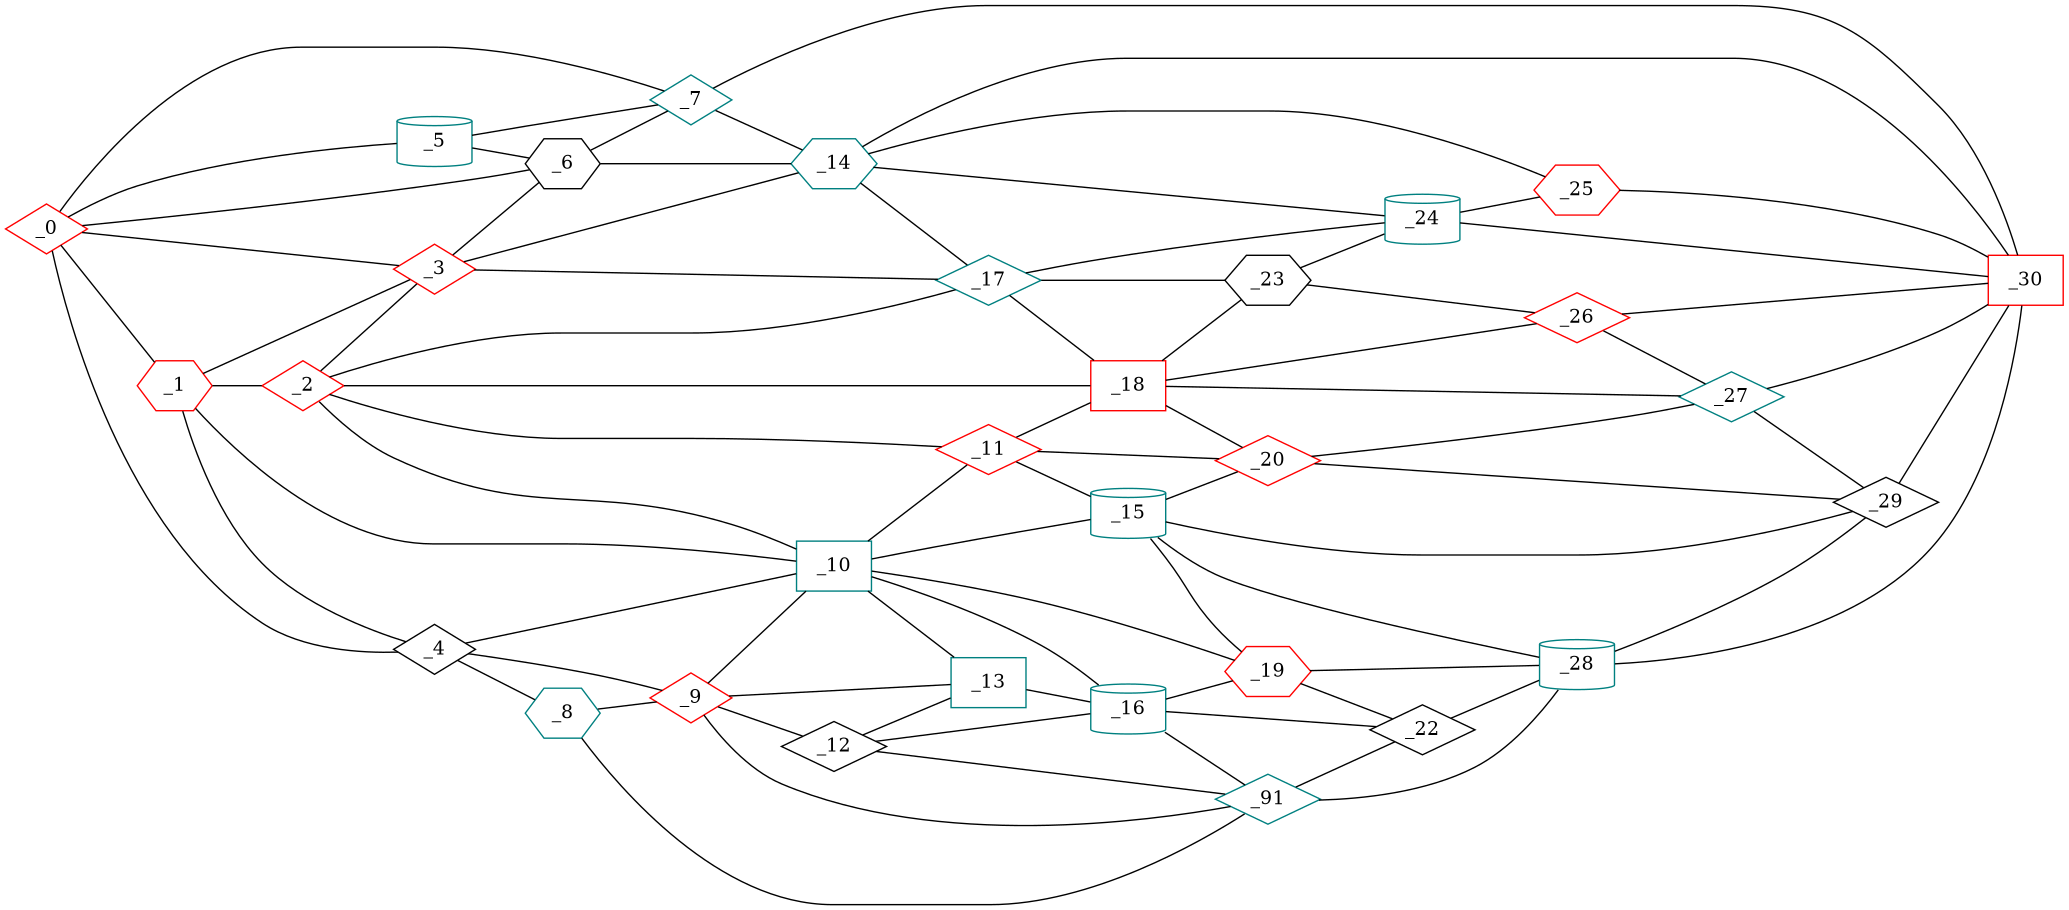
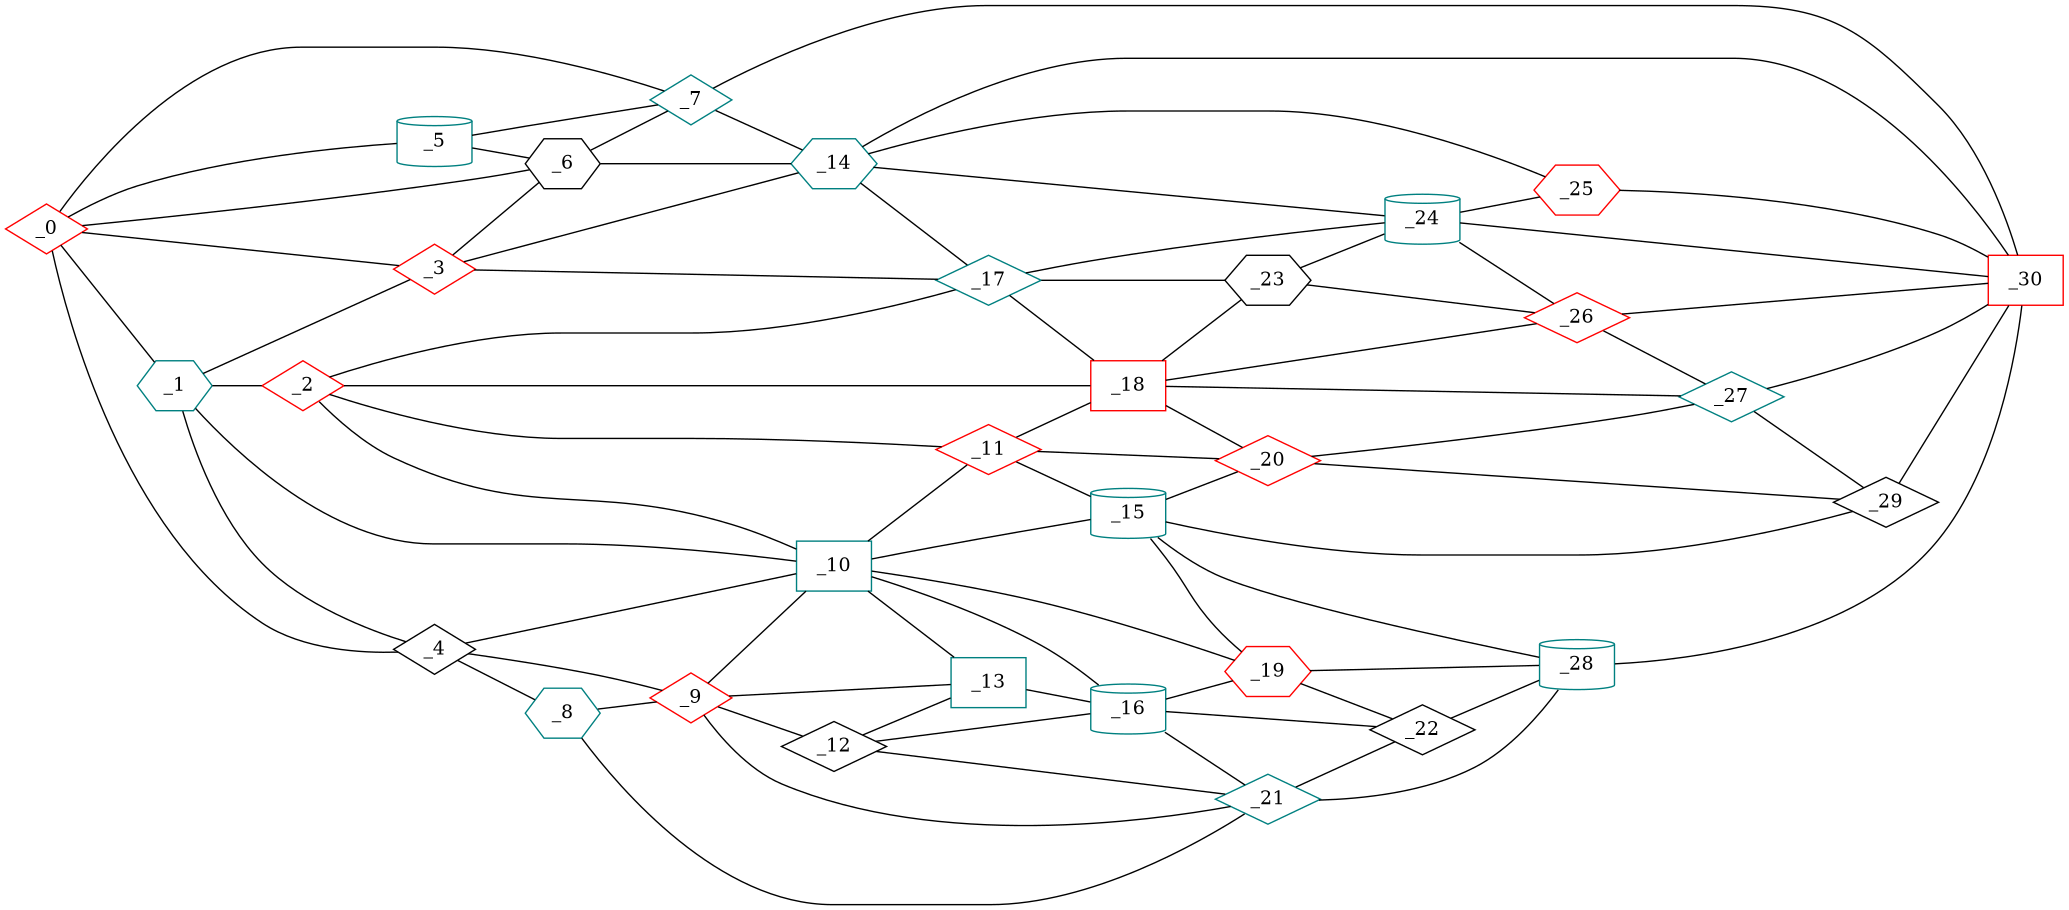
none -> (1507, 273)
(369, 327) -> none
(175, 386) -> (175, 386)
(1746, 595) -> none
(1268, 799) -> (1268, 799)
